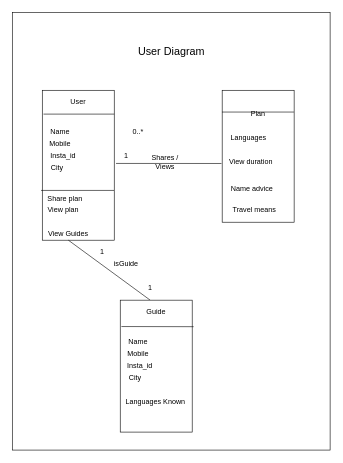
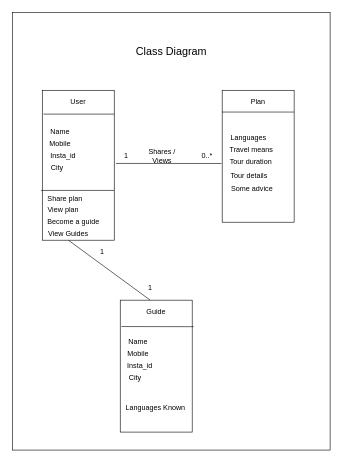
(172, 51) -> (172, 51)
(258, 114) -> (258, 102)
(138, 132) -> (207, 156)
(165, 162) -> (162, 156)
(251, 162) -> (251, 162)
none -> (249, 176)
(252, 189) -> (252, 189)
(255, 210) -> (252, 150)
none -> (74, 222)
(126, 264) -> none
(156, 402) -> (156, 408)
